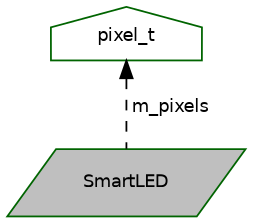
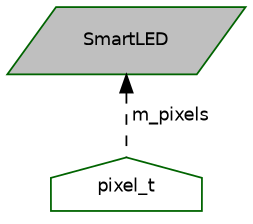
(126, 114) -> (126, 125)
